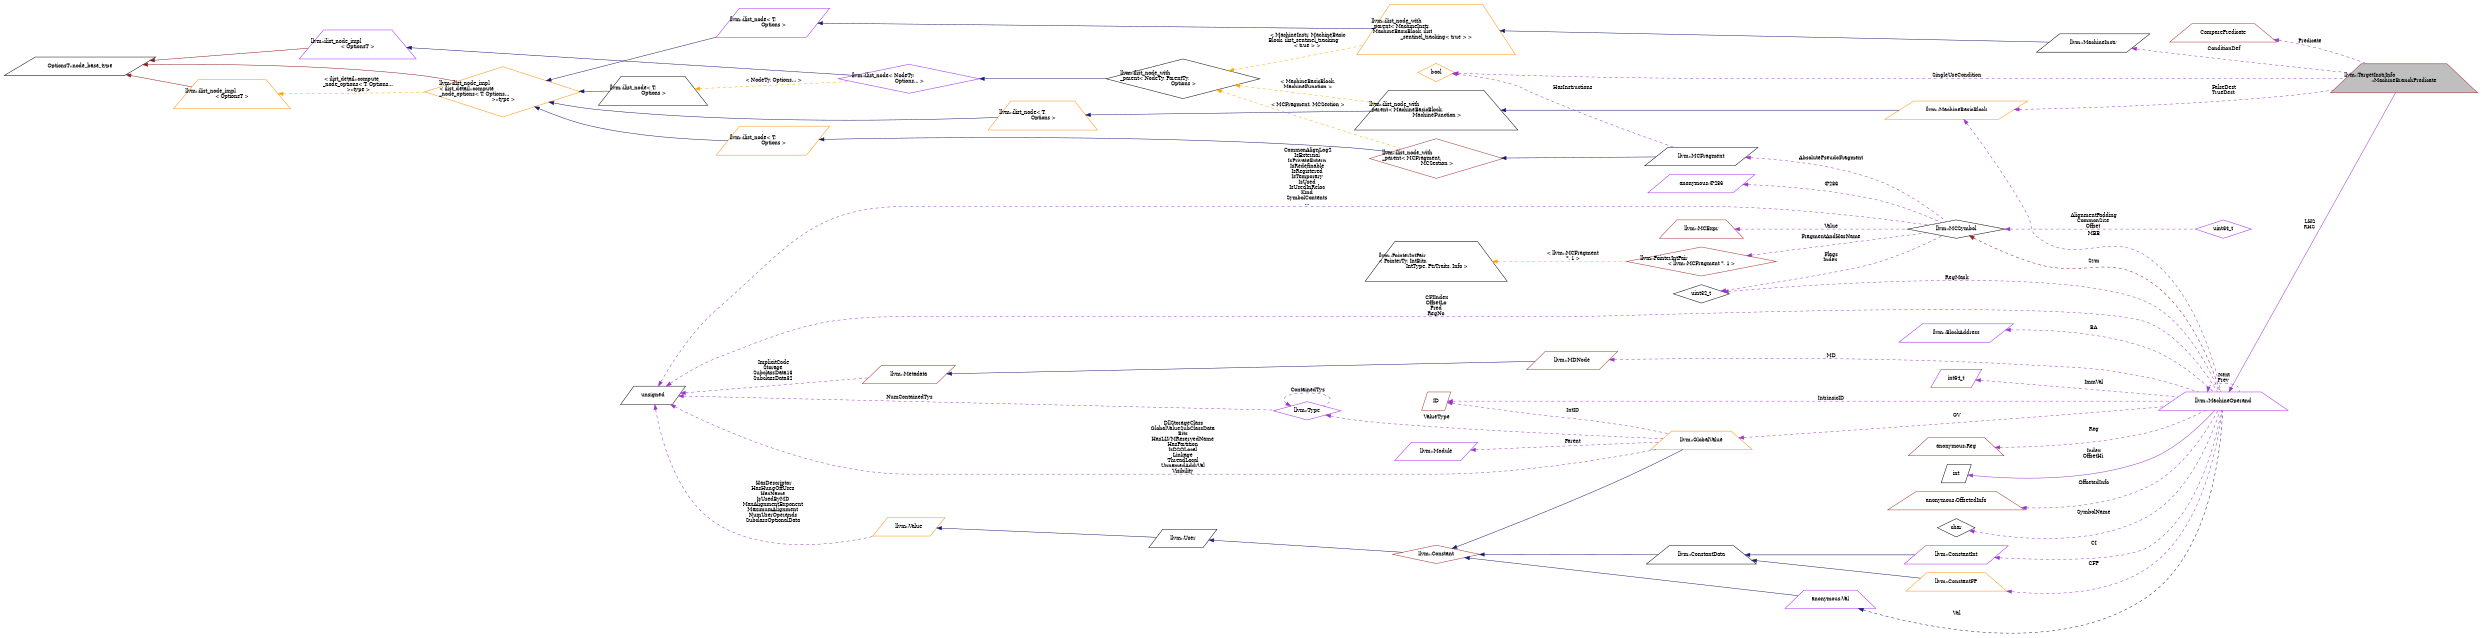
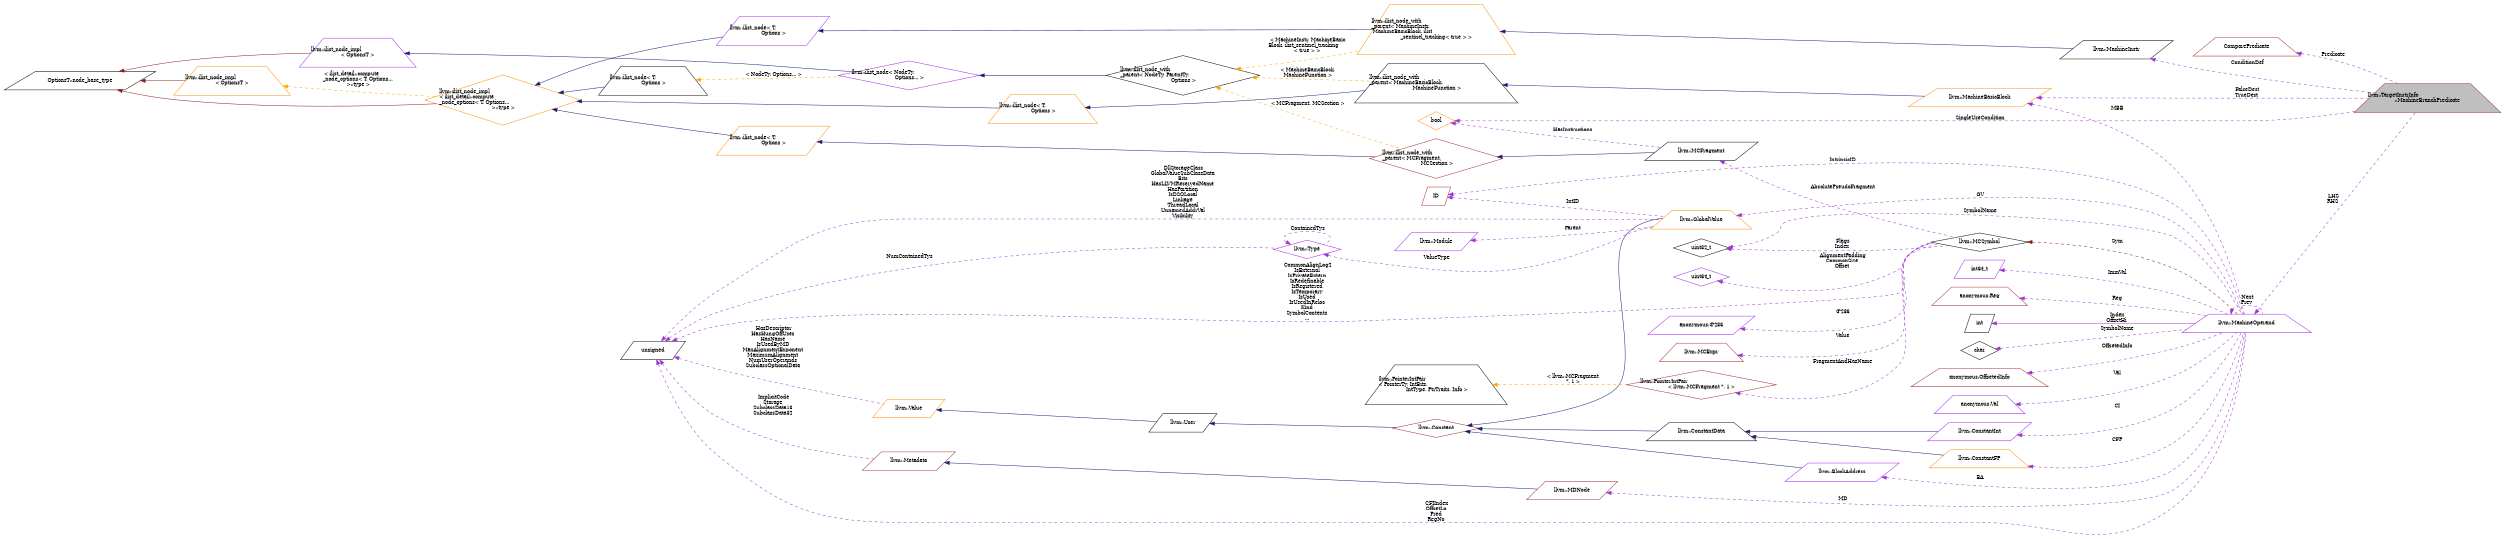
(2103, 229) -> (1837, 288)
(2313, 240) -> (2337, 211)
(1956, 278) -> (1980, 211)
(1634, 577) -> (1636, 450)
(2109, 616) -> (2136, 388)
